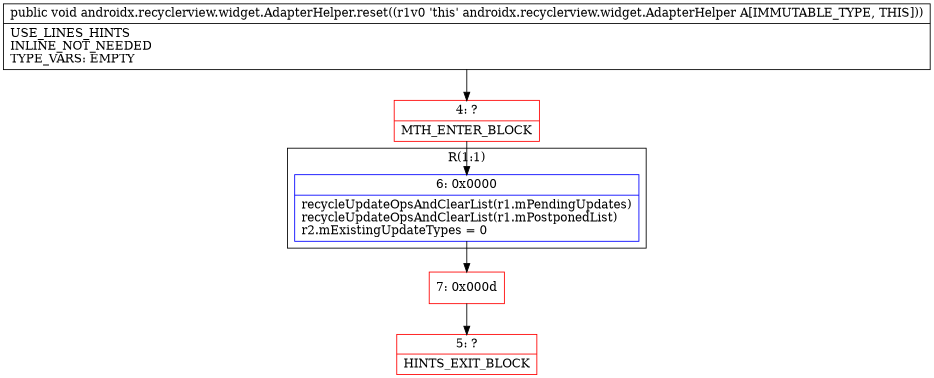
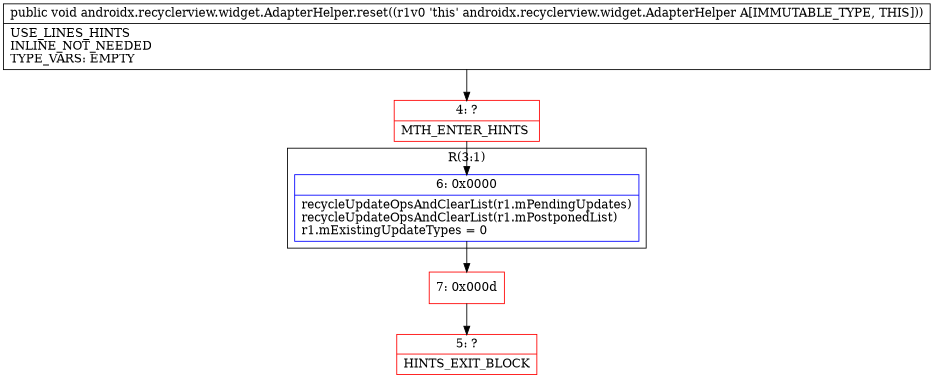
(467, 131) -> (465, 131)
(467, 158) -> (467, 158)
(395, 231) -> (395, 231)
